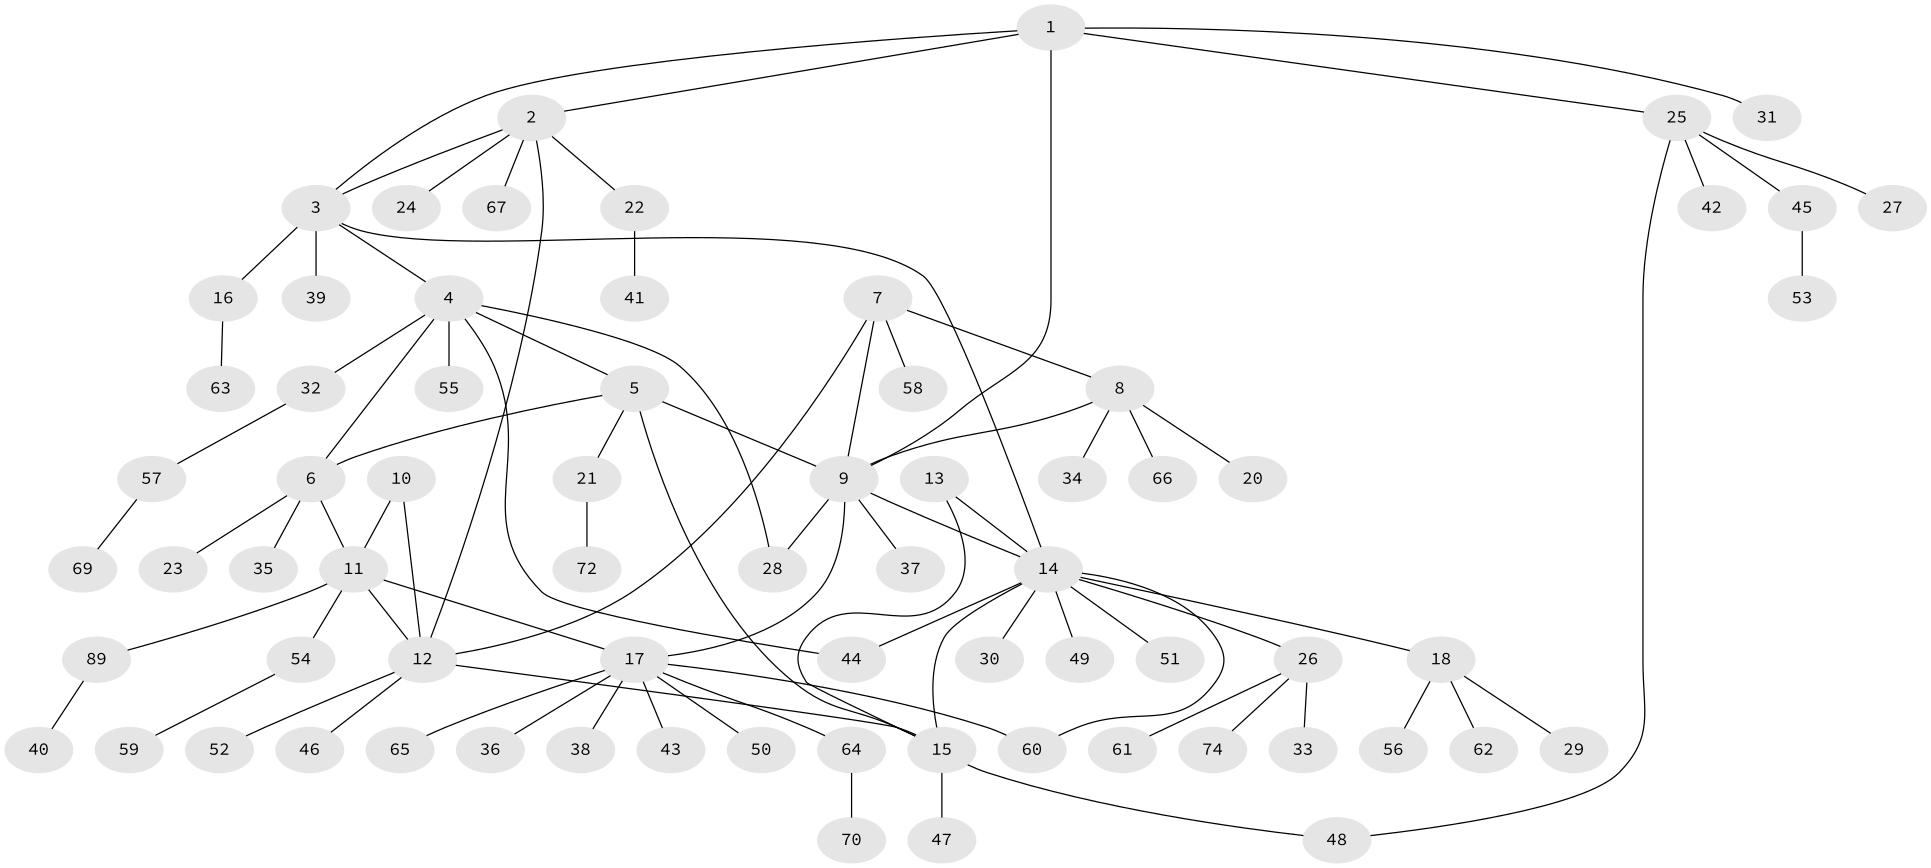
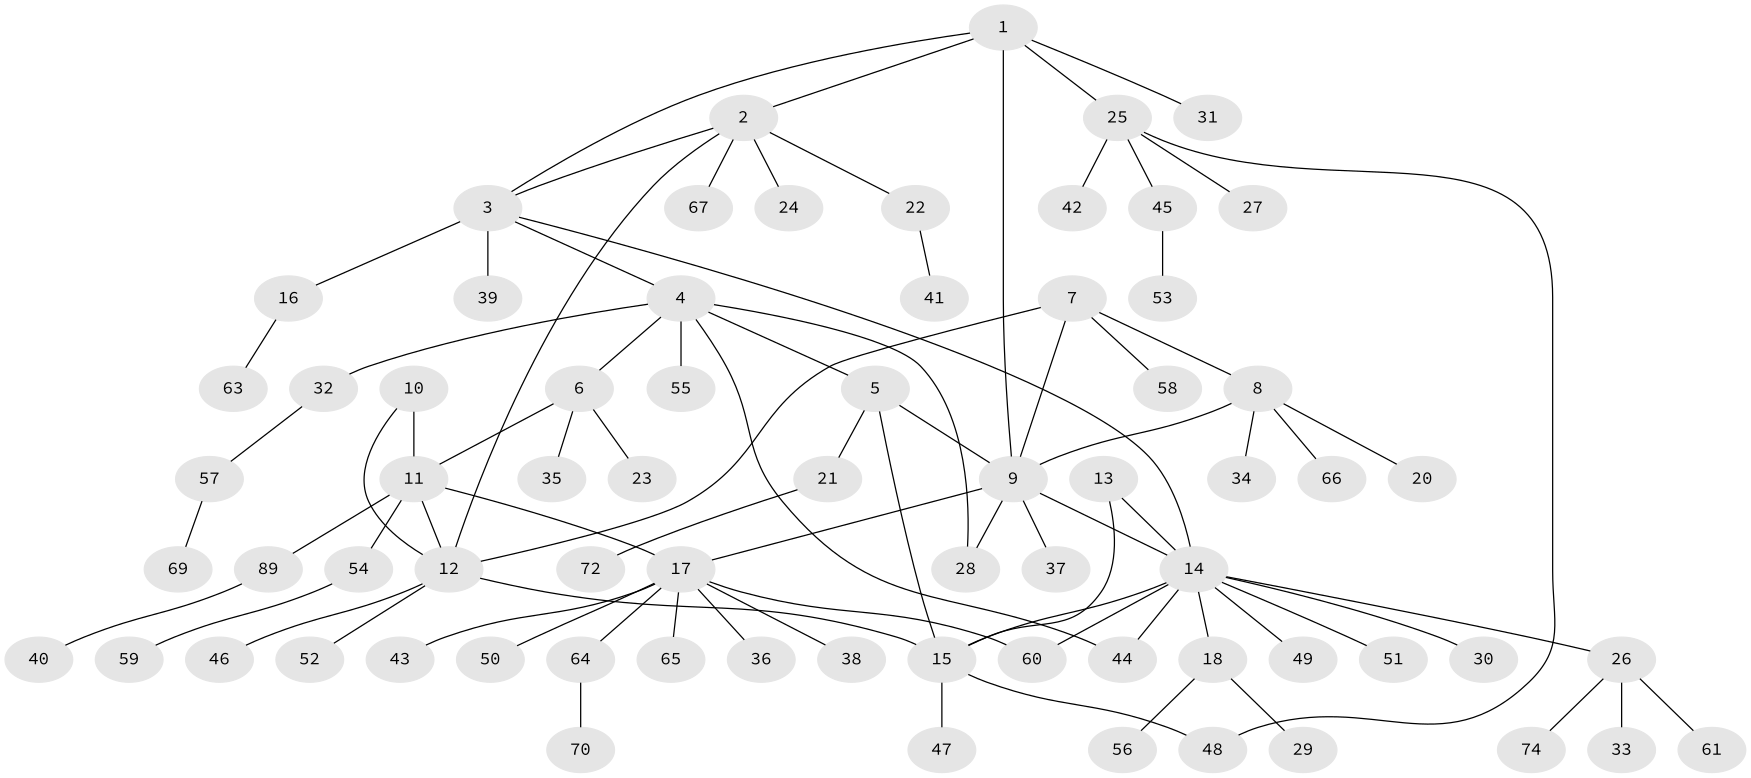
(468, 424) -> none
(1484, 750) -> none
